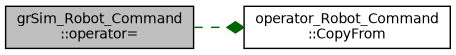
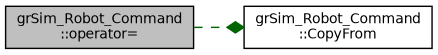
(347, 27) -> (338, 27)
